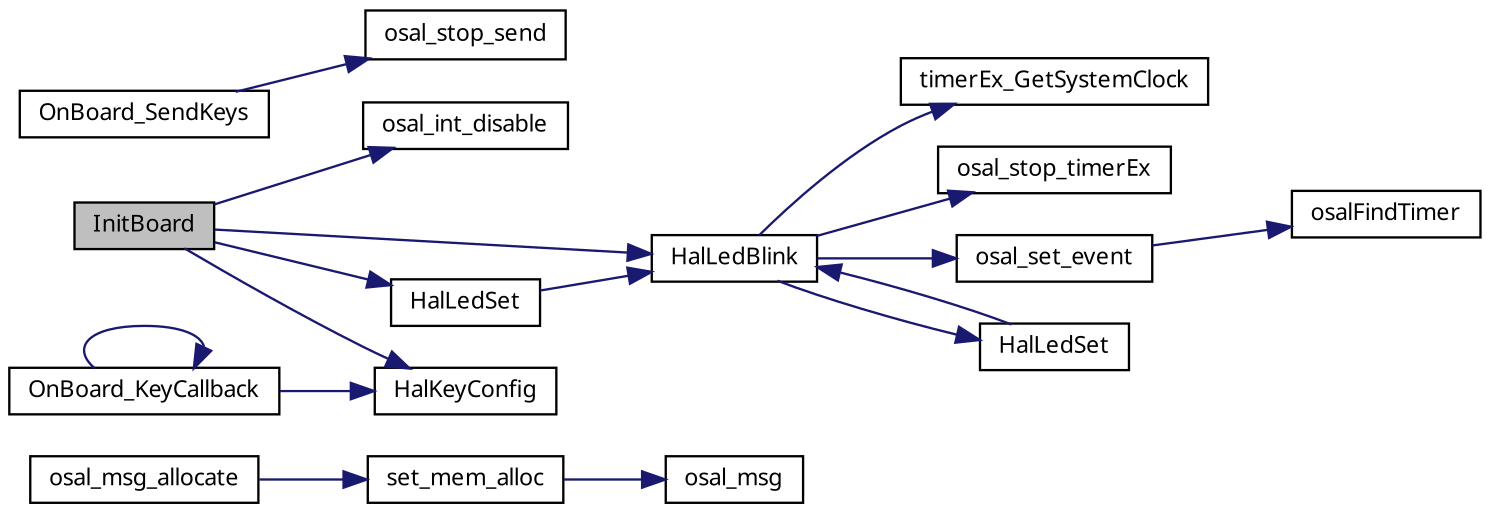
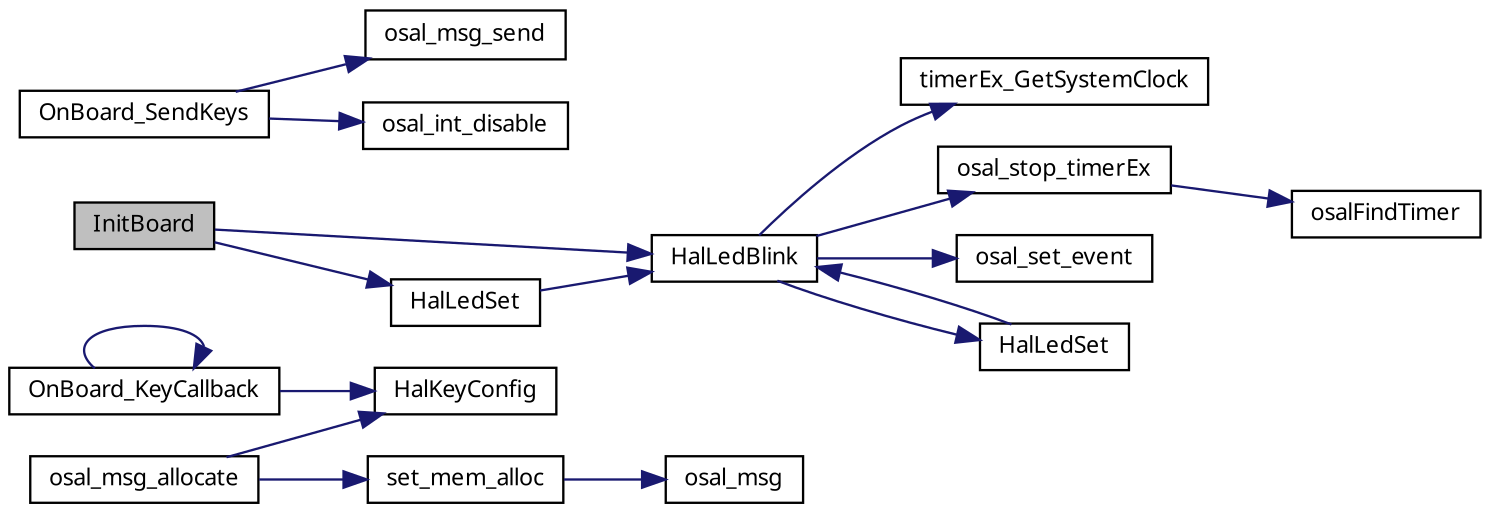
(466, 35) -> (466, 35)
(292, 180) -> (304, 120)
(1210, 238) -> (1220, 192)
(285, 306) -> (294, 438)
